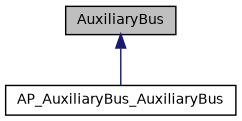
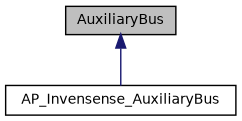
(121, 100) -> (121, 100)
